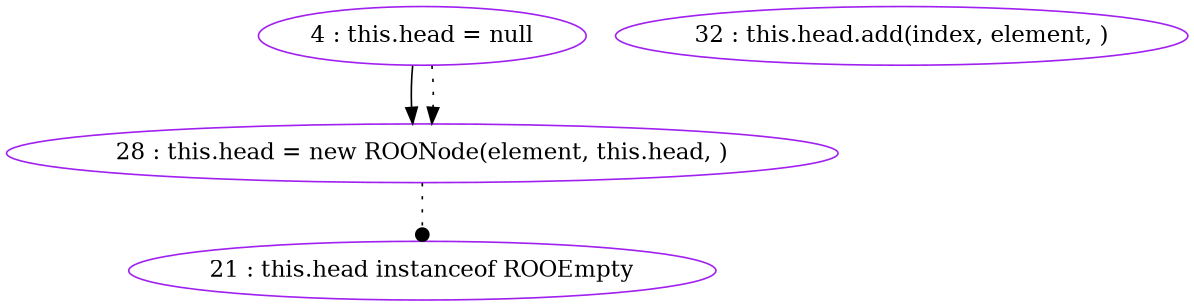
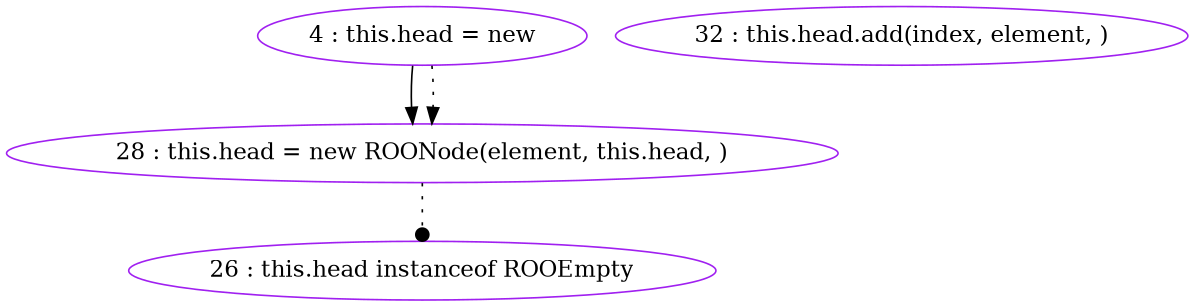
(422, 36) -> (422, 36)
(422, 271) -> (422, 271)
